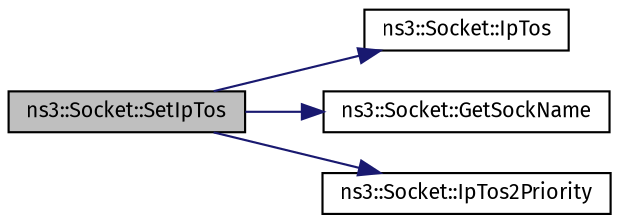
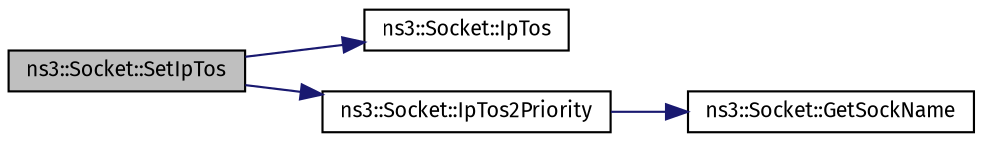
(273, 112) -> (638, 112)
